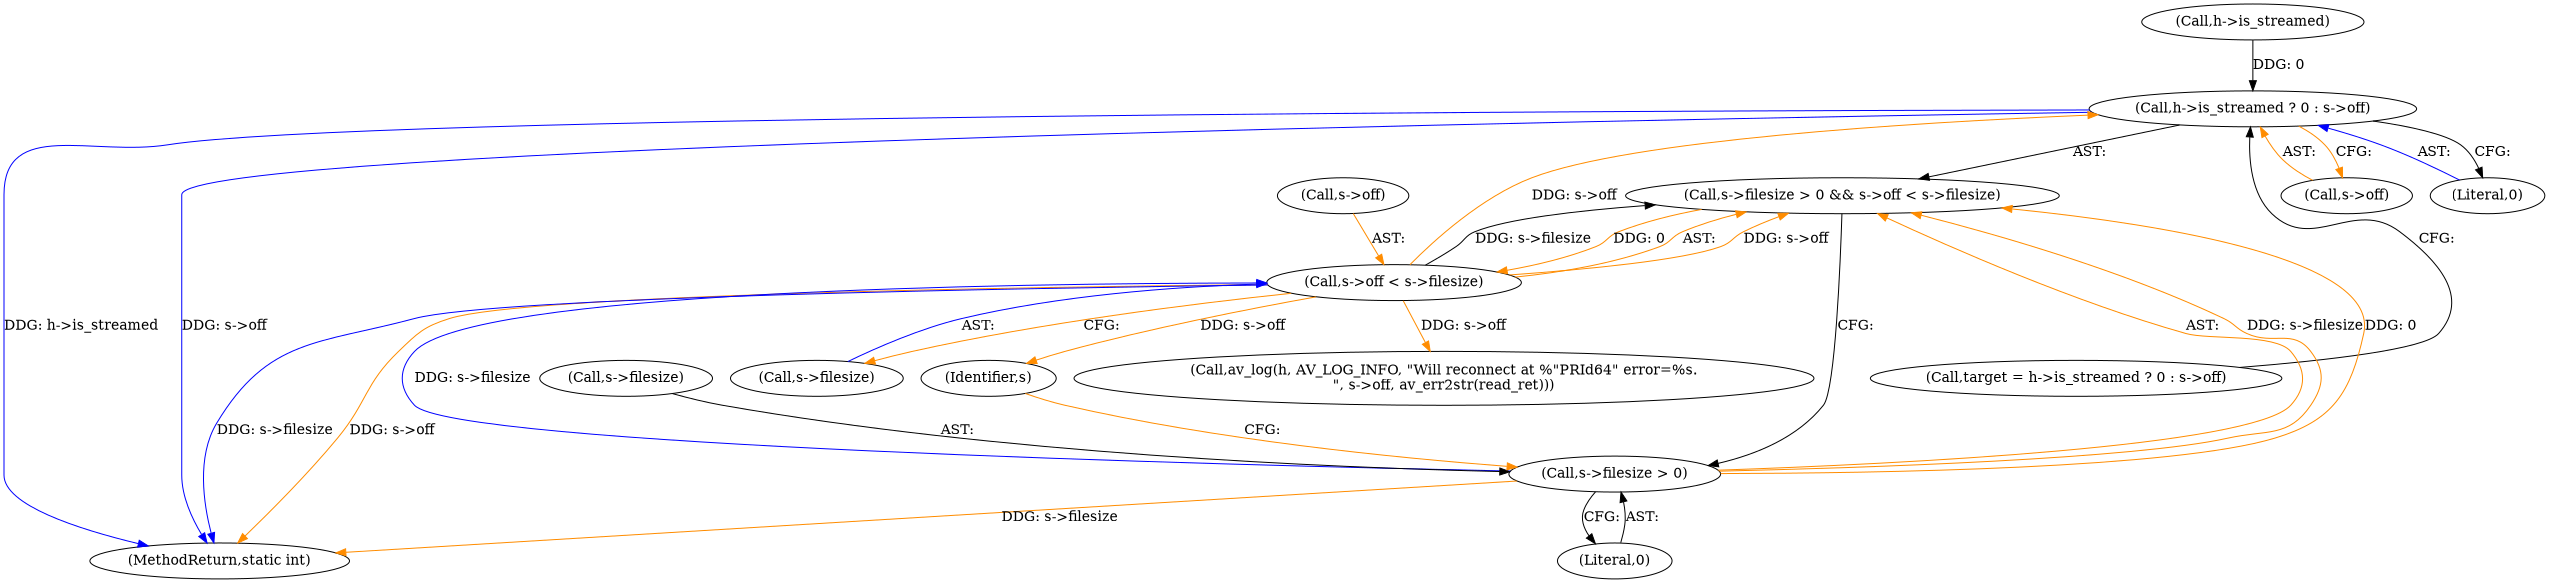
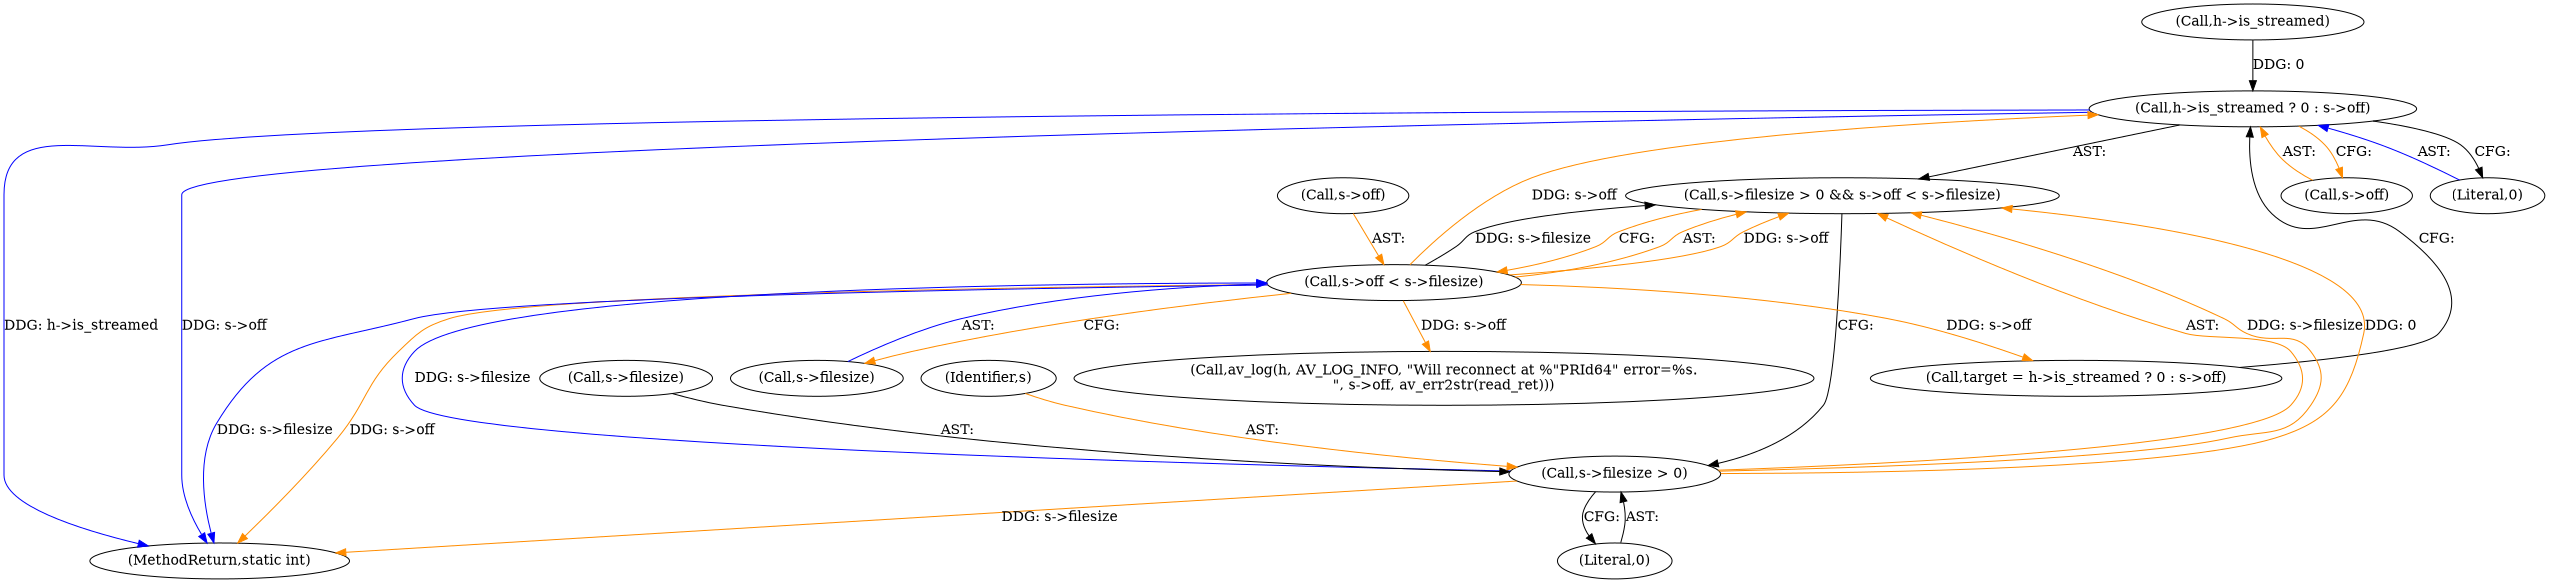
(1639, 239) -> (1639, 239)
(1175, 325) -> (1775, 302)
(1265, 431) -> (1265, 431)
